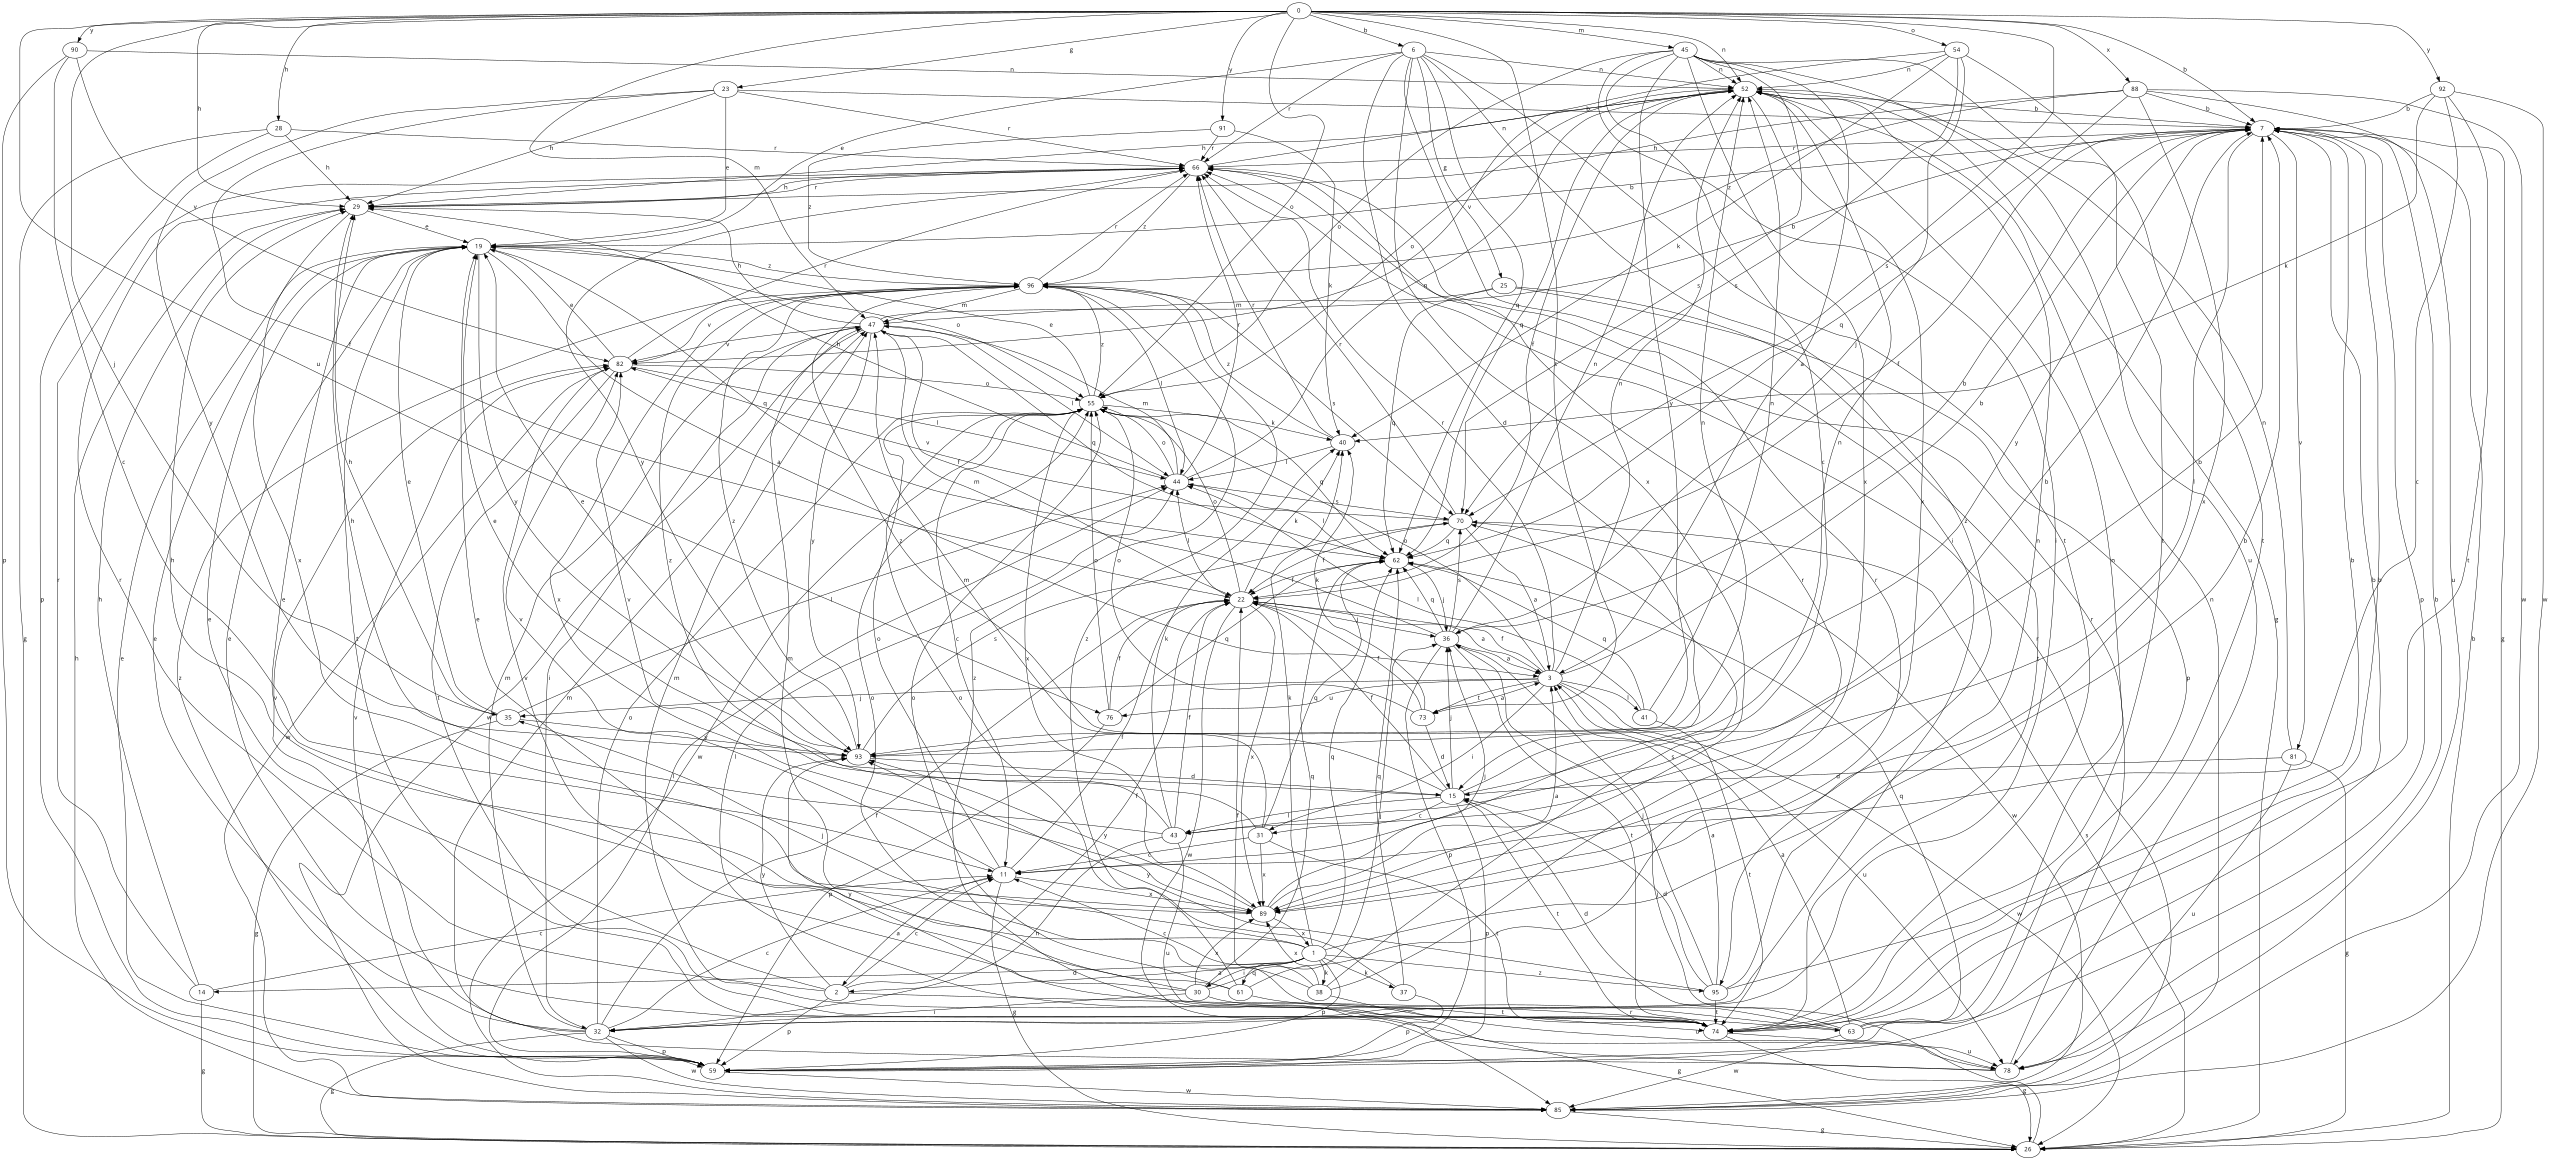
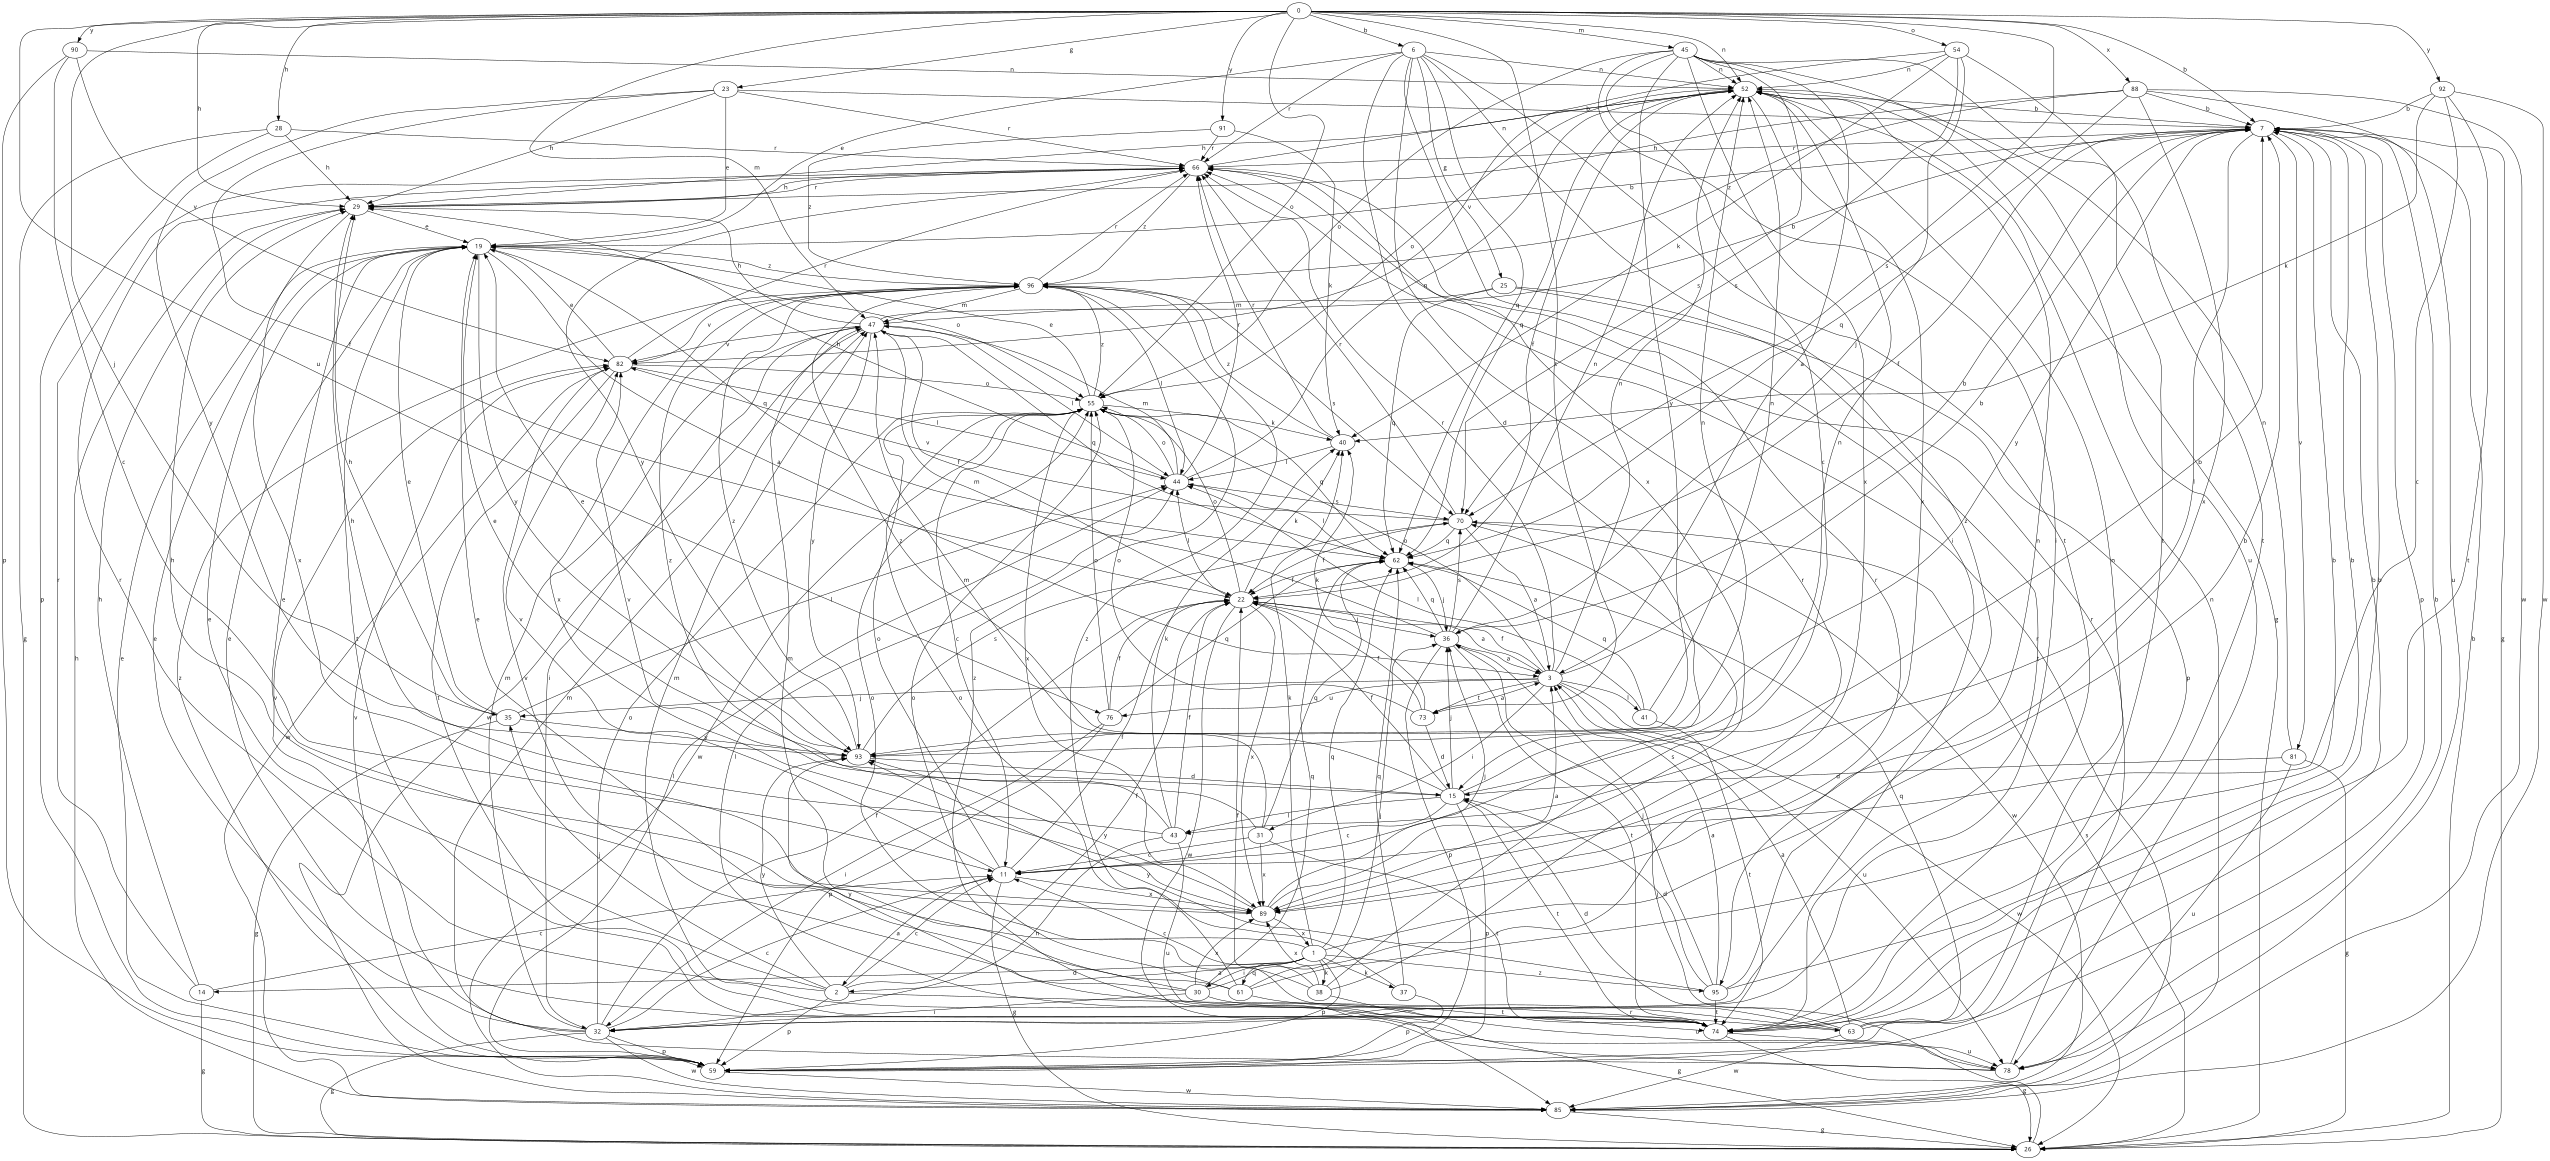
(1821, 702) -> (2105, 813)
(1323, 826) -> (1248, 849)
none -> (850, 864)
(882, 872) -> (641, 890)
